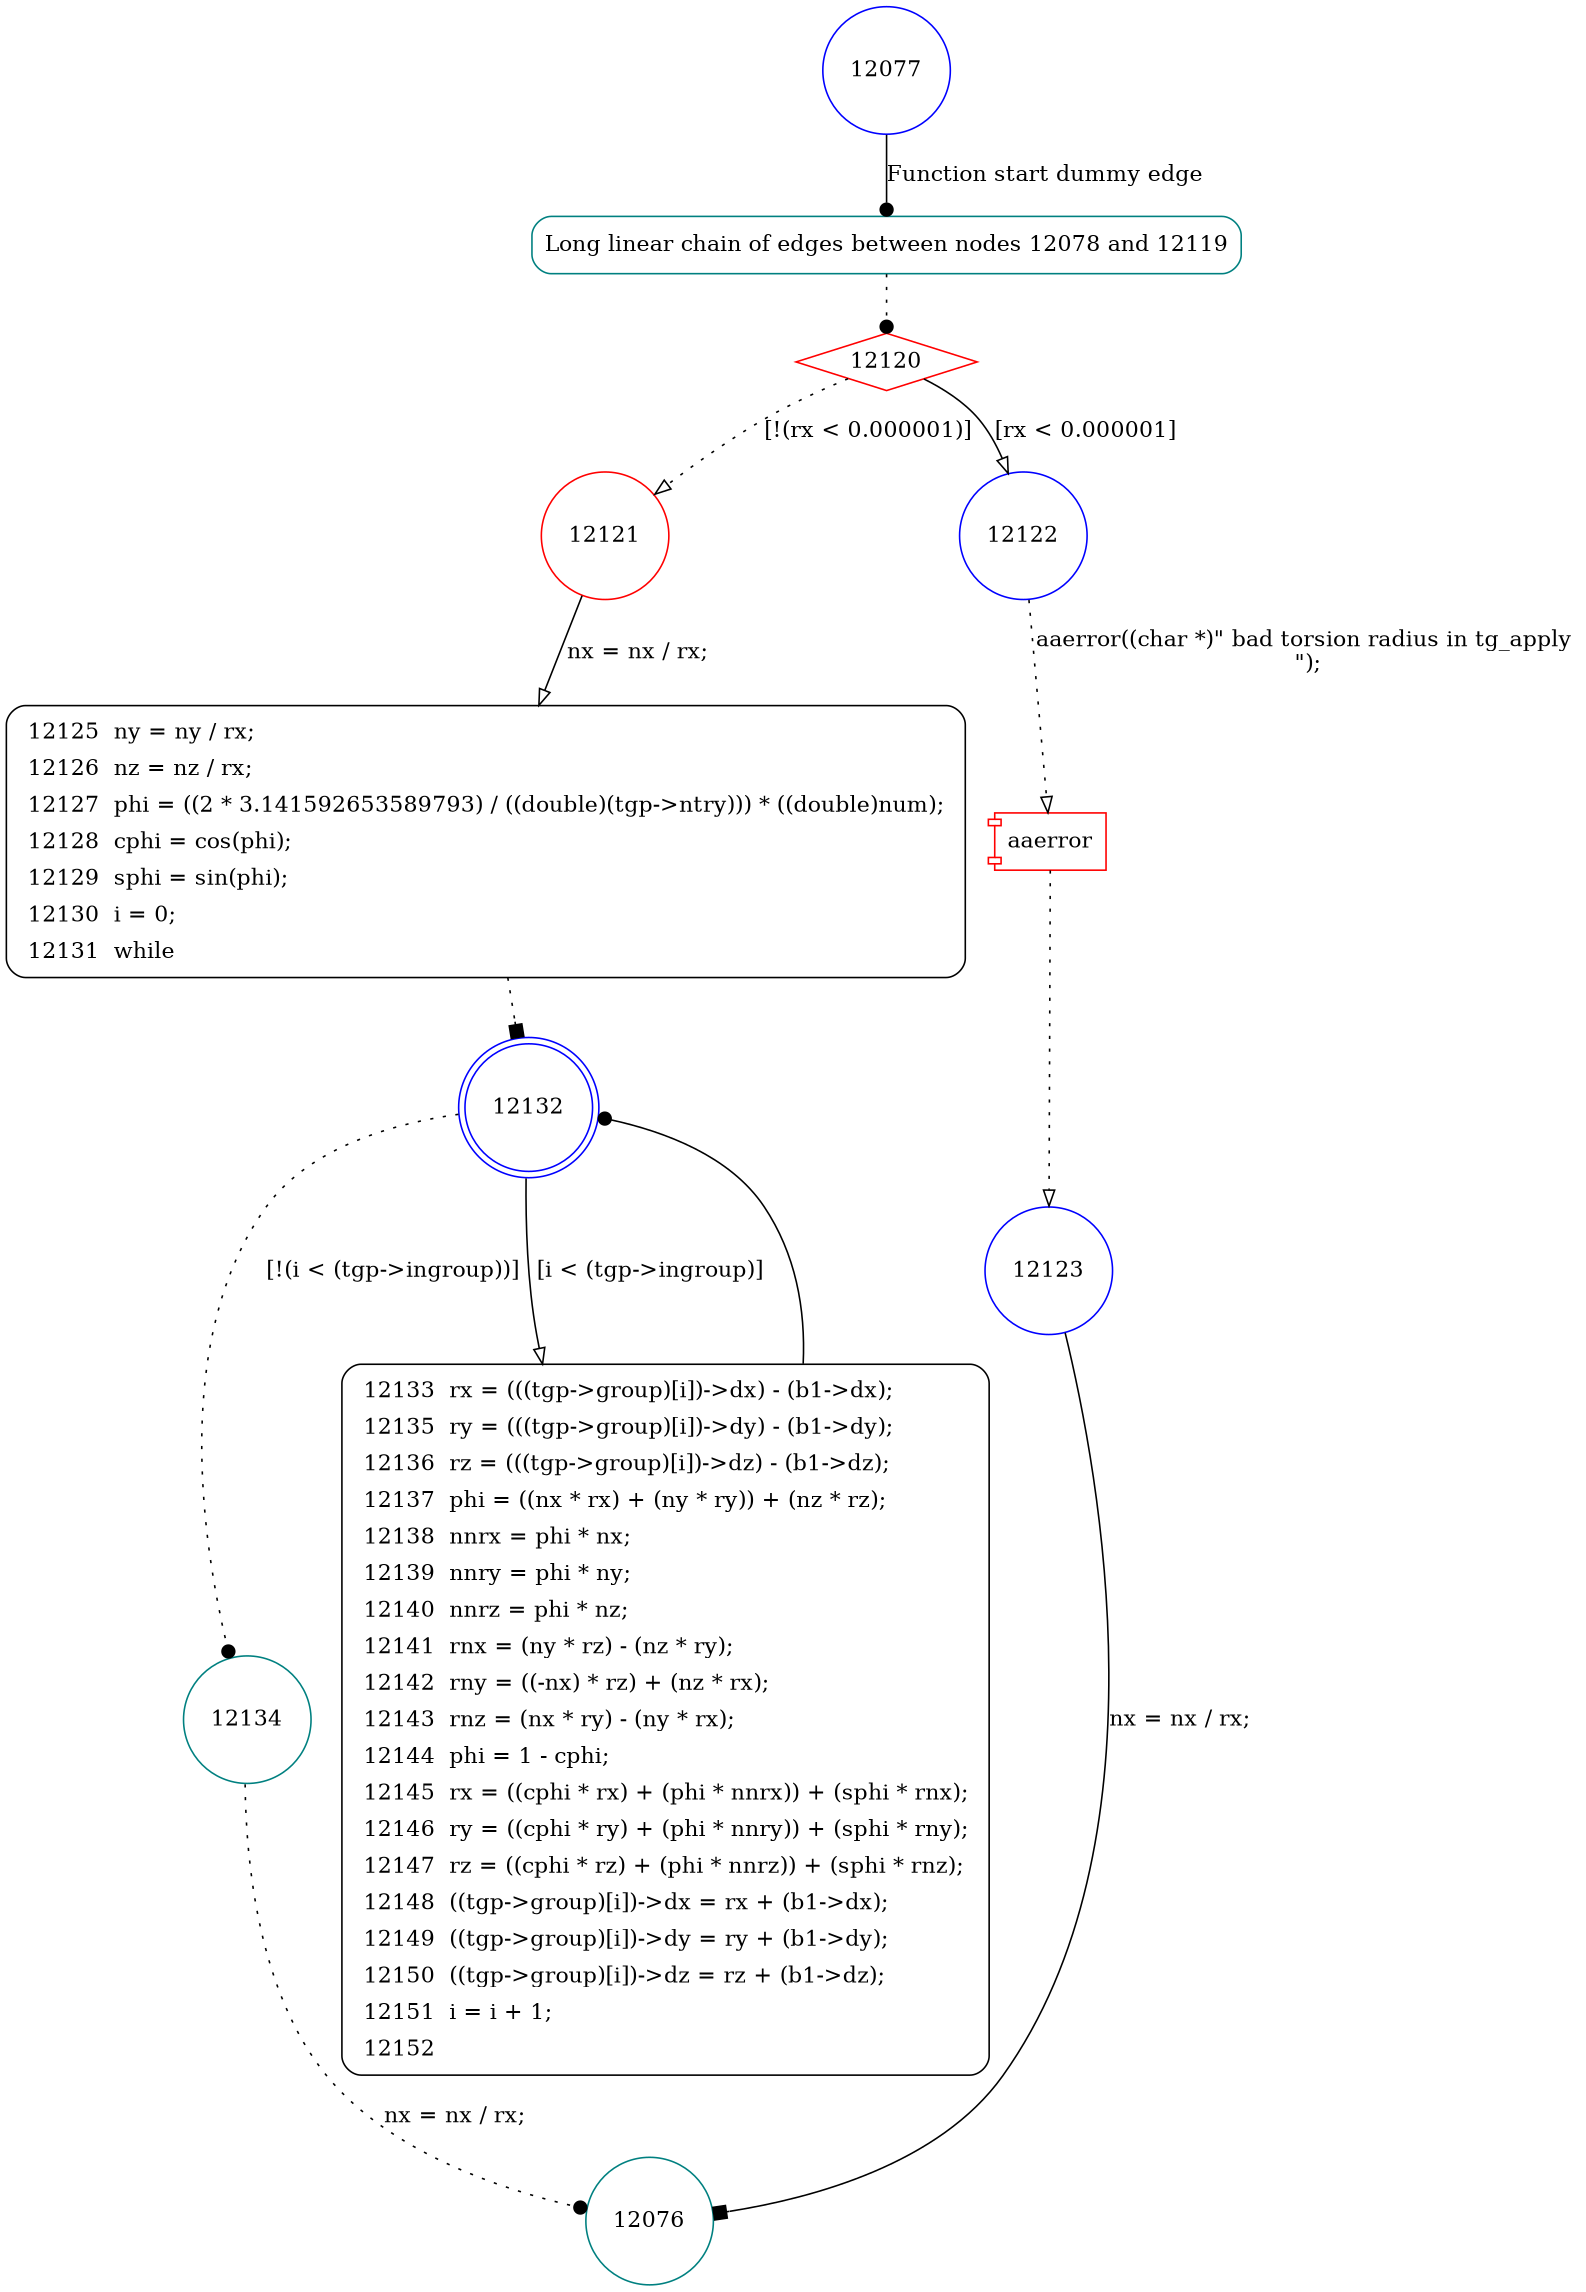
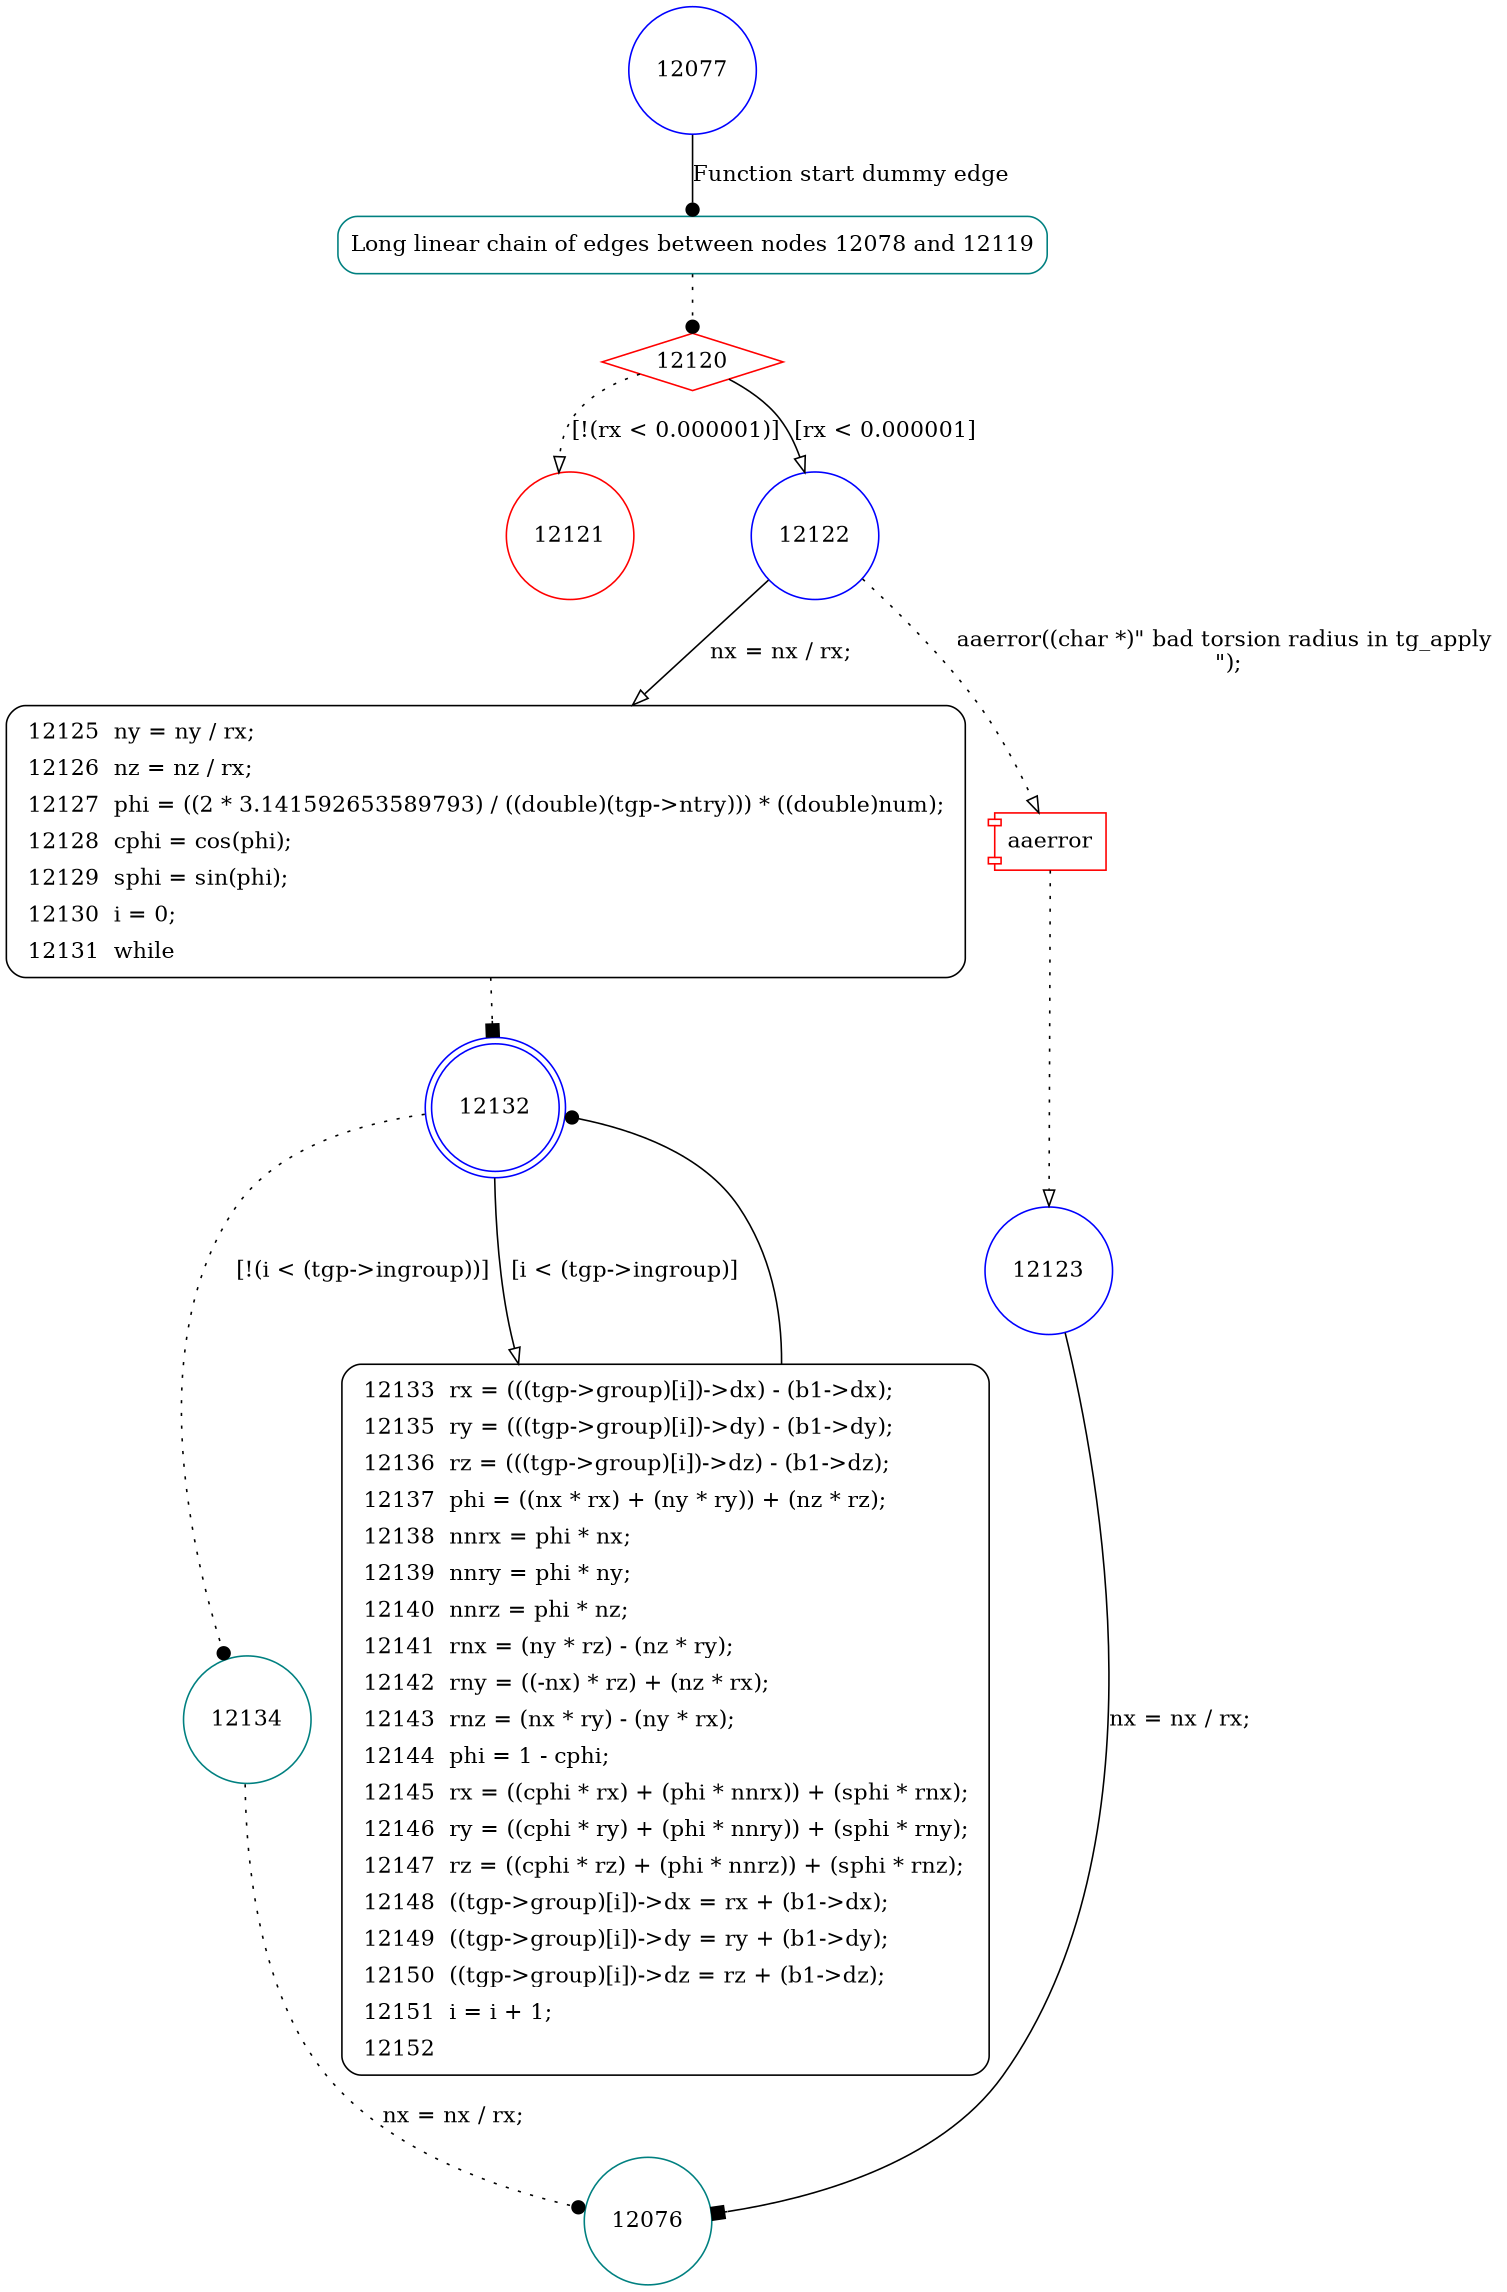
(563, 643) -> (707, 637)
